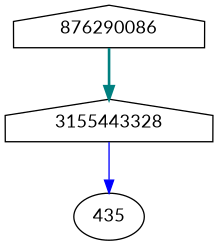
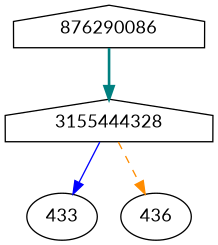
(109, 123) -> (109, 123)
(109, 217) -> (62, 217)
none -> (156, 217)
